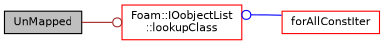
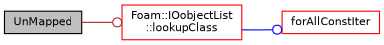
(266, 15) -> (257, 30)
